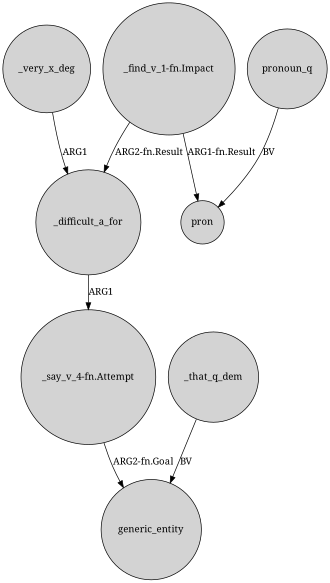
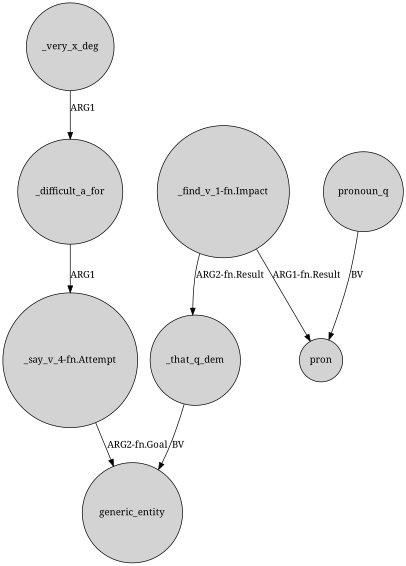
(117, 143) -> (194, 281)
